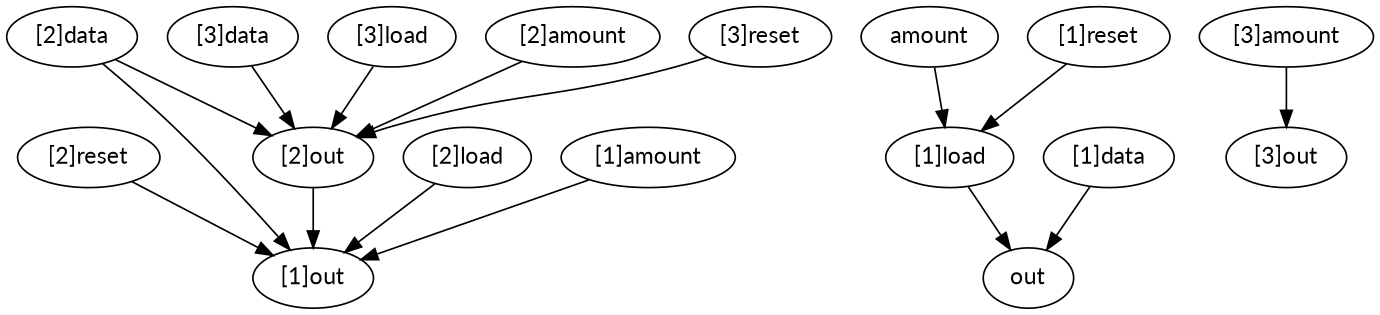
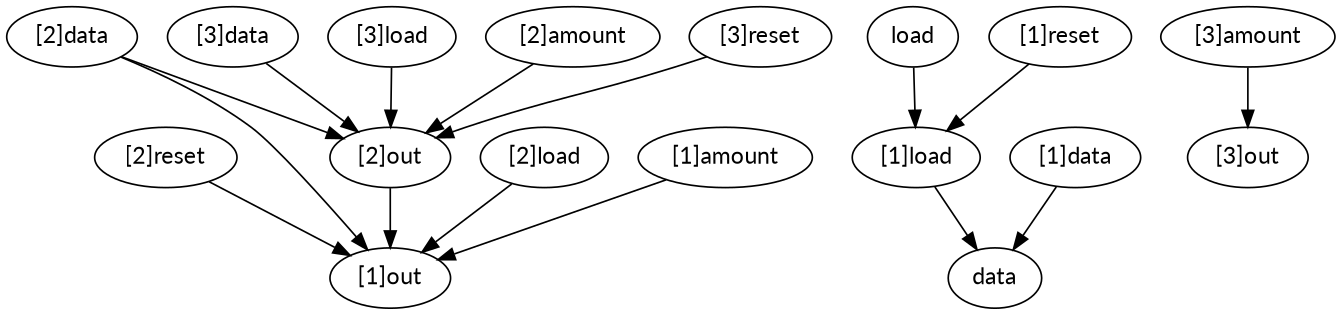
(930, 37) -> (913, 37)
(1028, 278) -> (995, 278)
